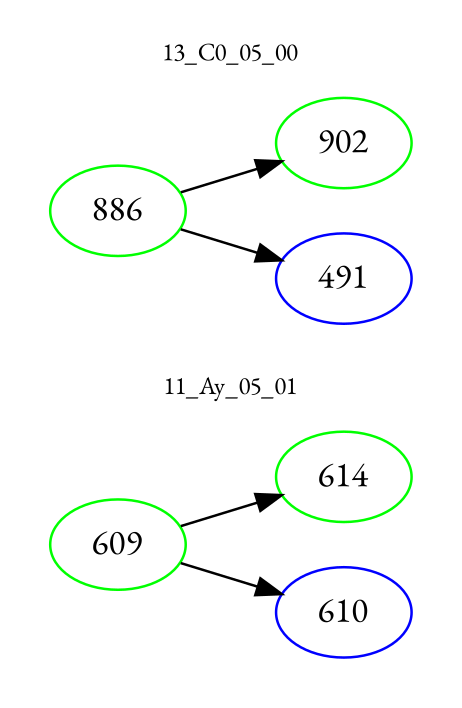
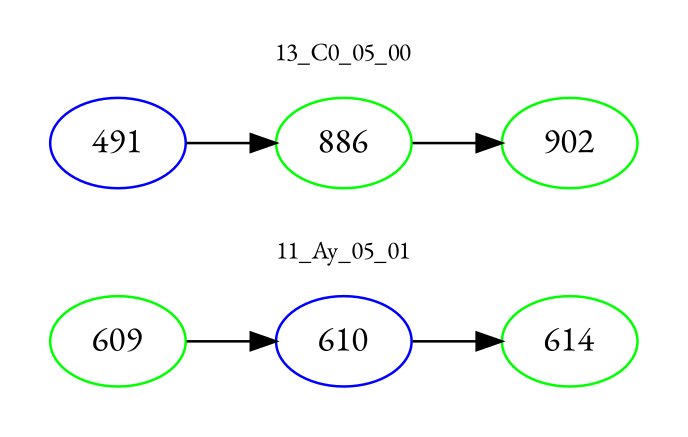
(219, 241) -> (219, 143)
(219, 514) -> (444, 341)
